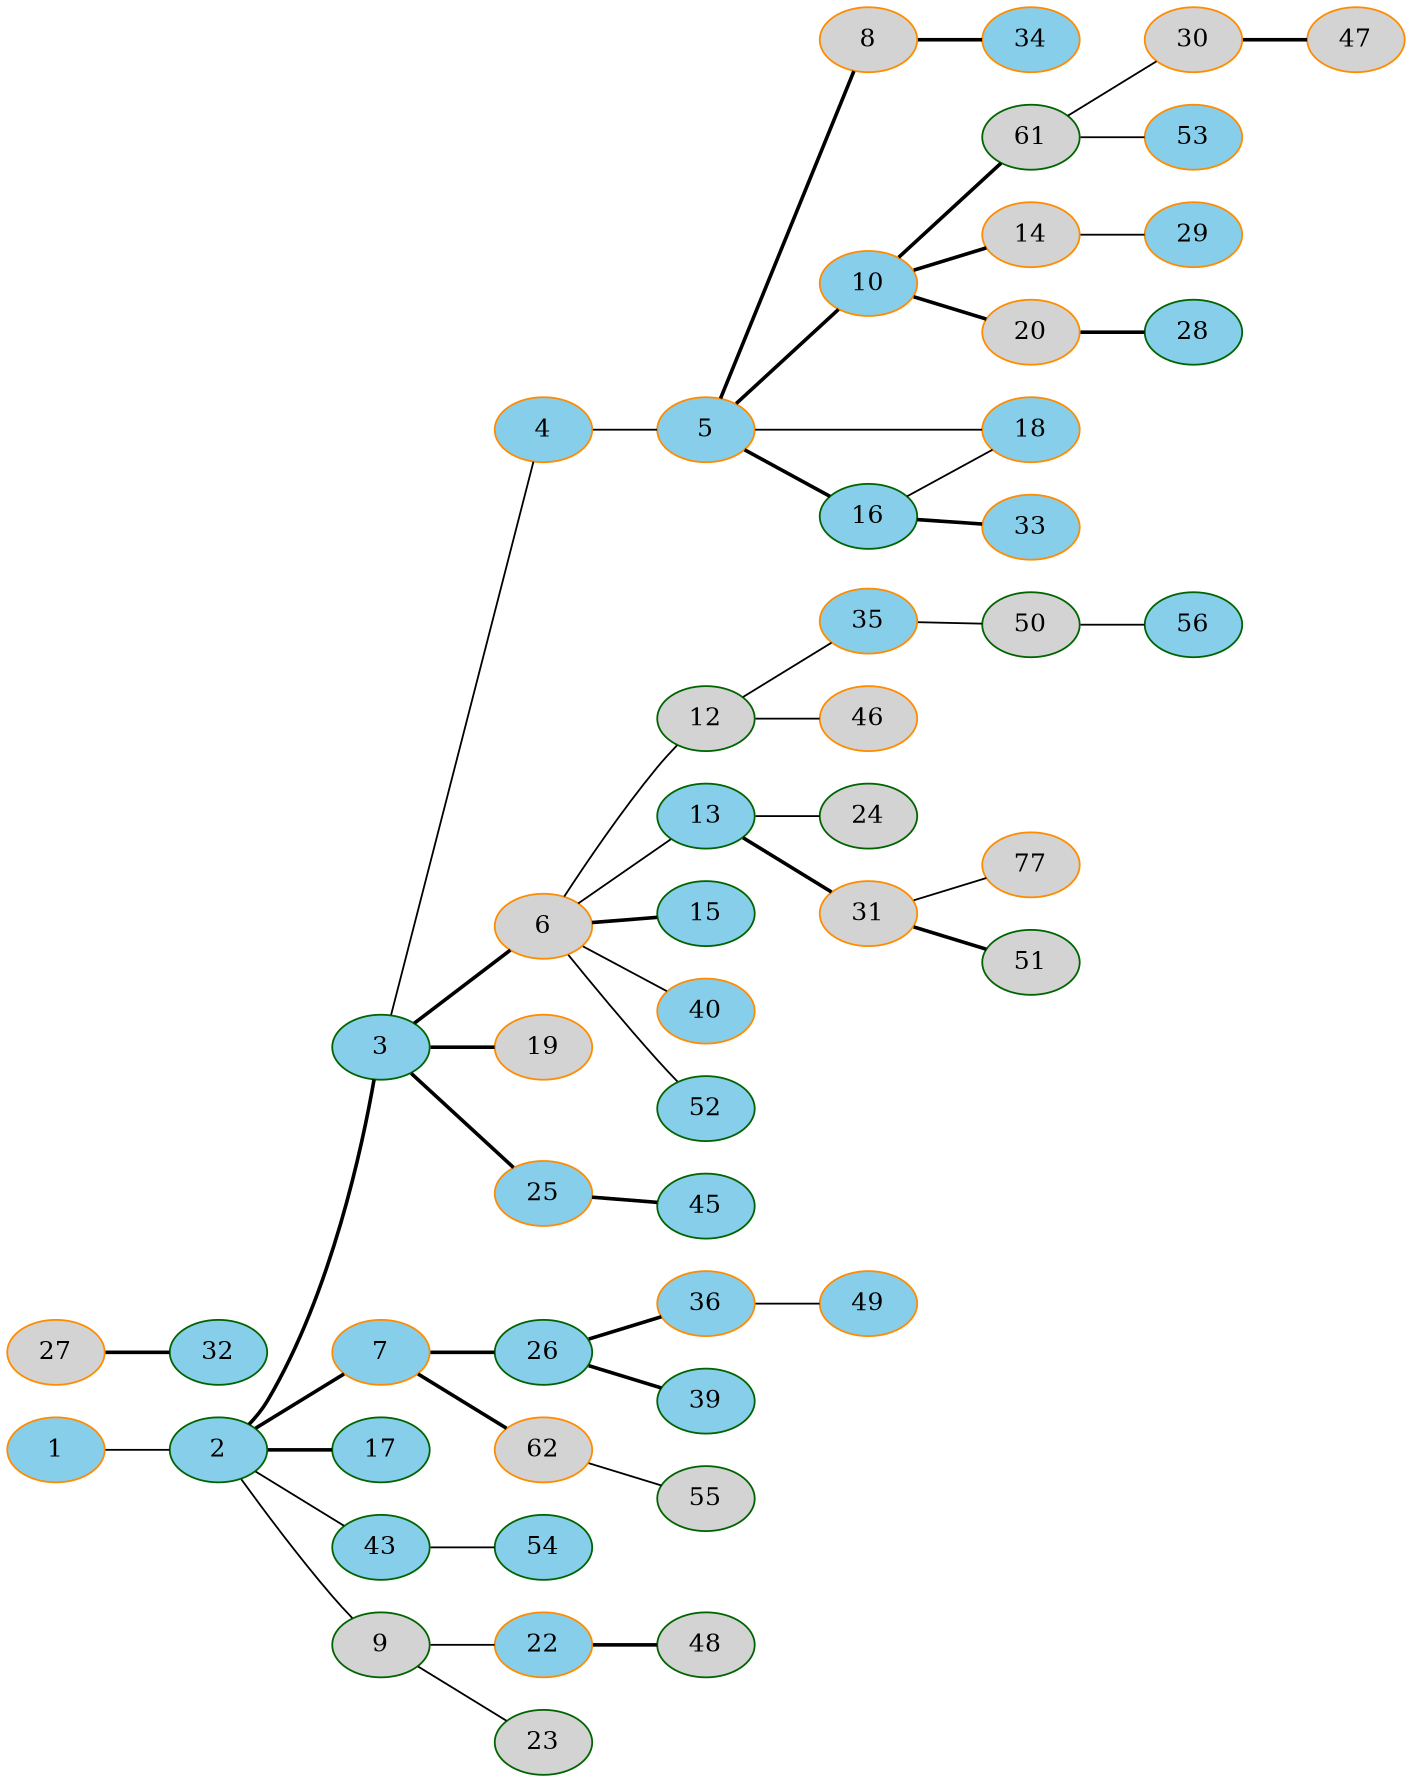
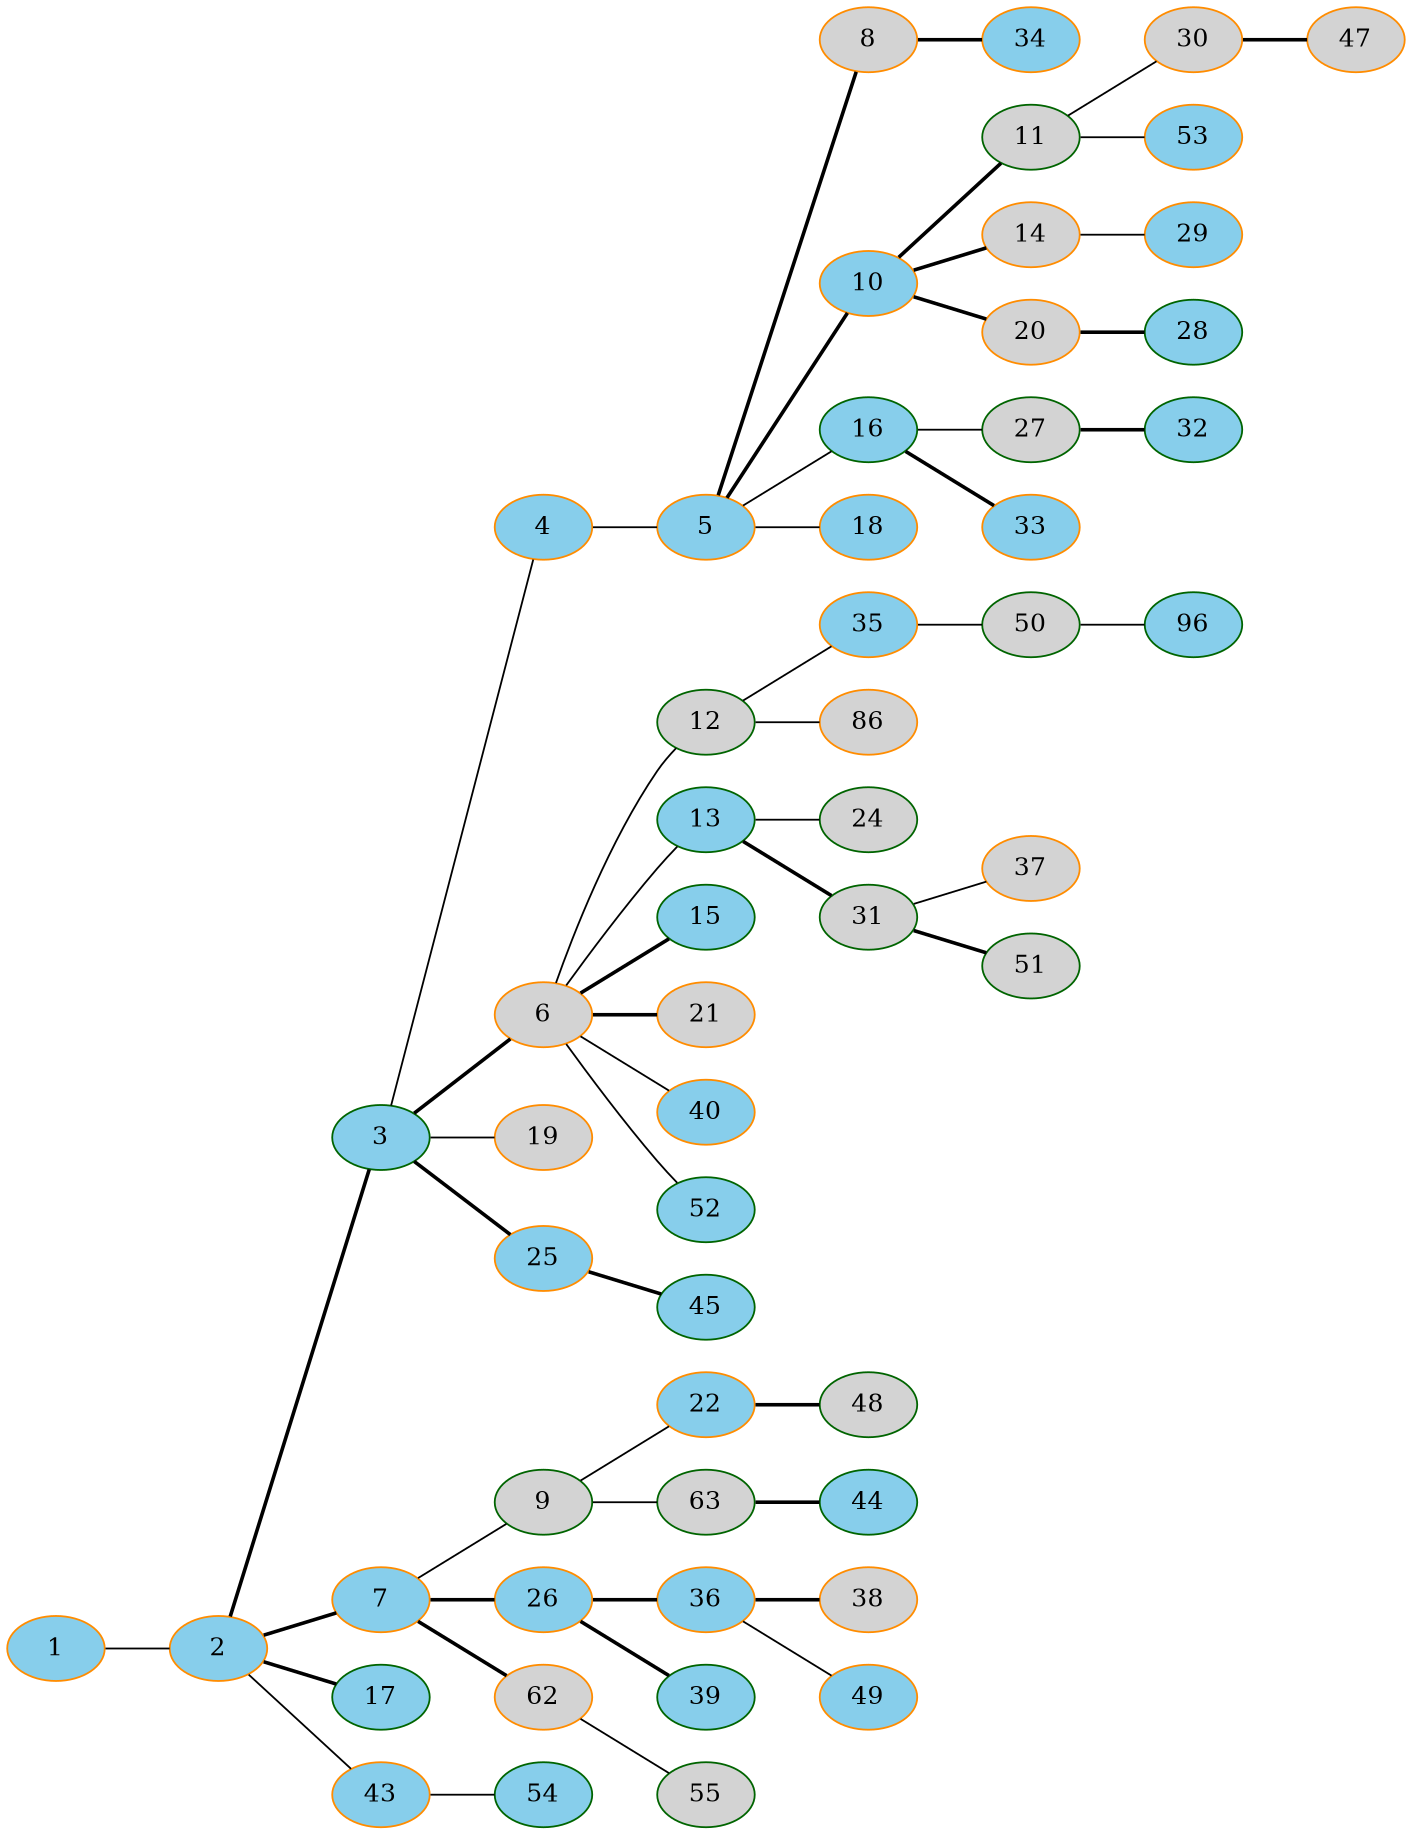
(1031, 137) -> (1031, 137)
(787, 473) -> (787, 478)
(950, 473) -> (950, 430)
(1193, 625) -> (1193, 625)
(868, 719) -> (868, 722)
(1031, 865) -> (1031, 868)
(868, 914) -> (868, 917)
none -> (706, 1015)
(463, 1047) -> (463, 1138)
(56, 1352) -> (1031, 430)
(543, 1352) -> (543, 1600)
(218, 1450) -> (218, 1648)
none -> (868, 1502)
(381, 1547) -> (381, 1795)
(295, 1550) -> (462, 1551)
none -> (868, 1600)
(543, 1742) -> (706, 1502)
